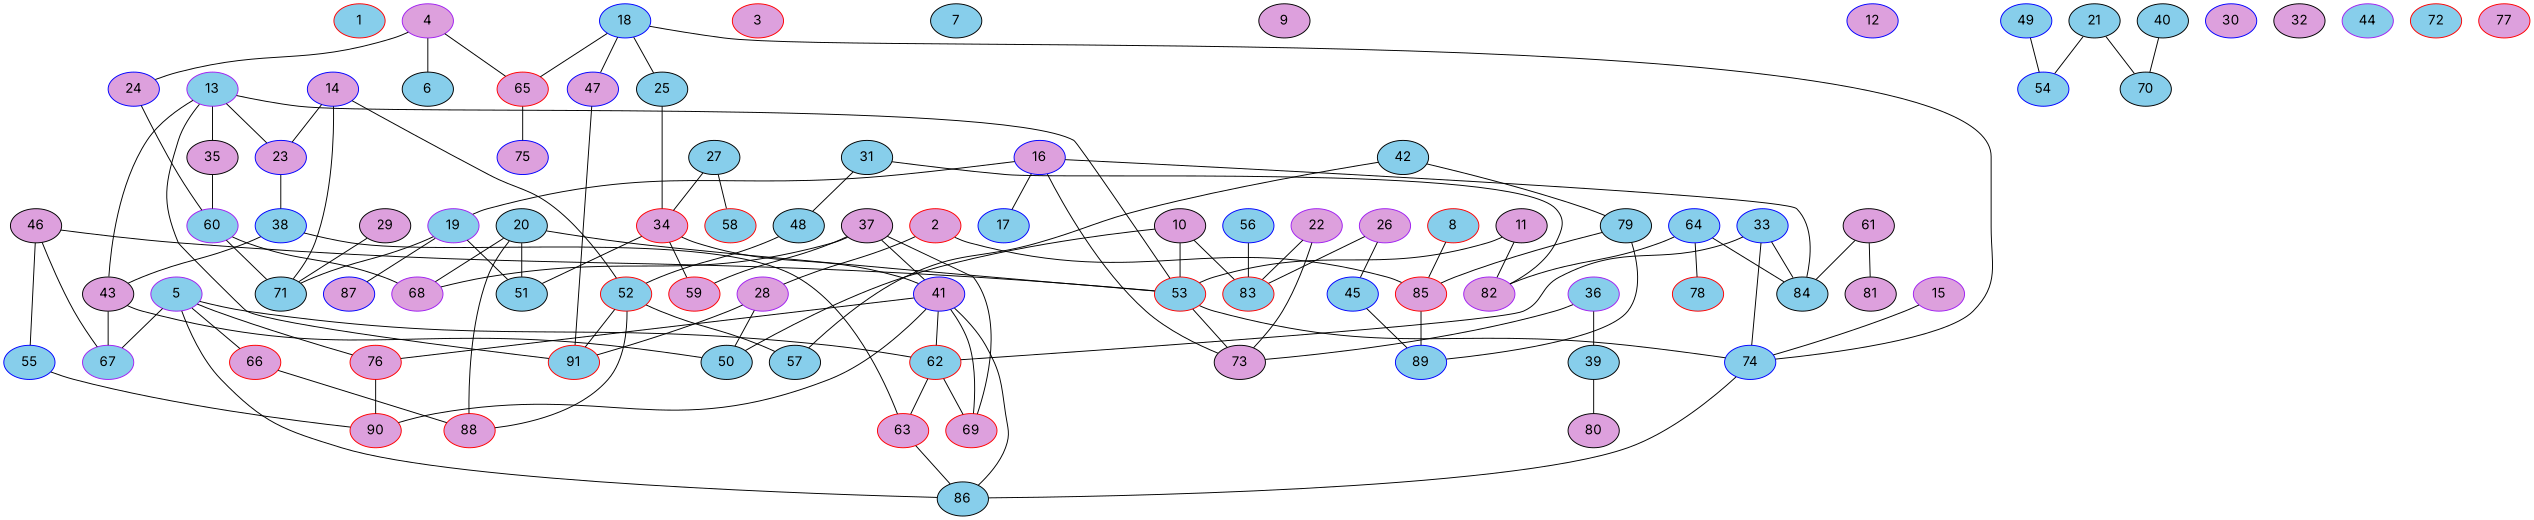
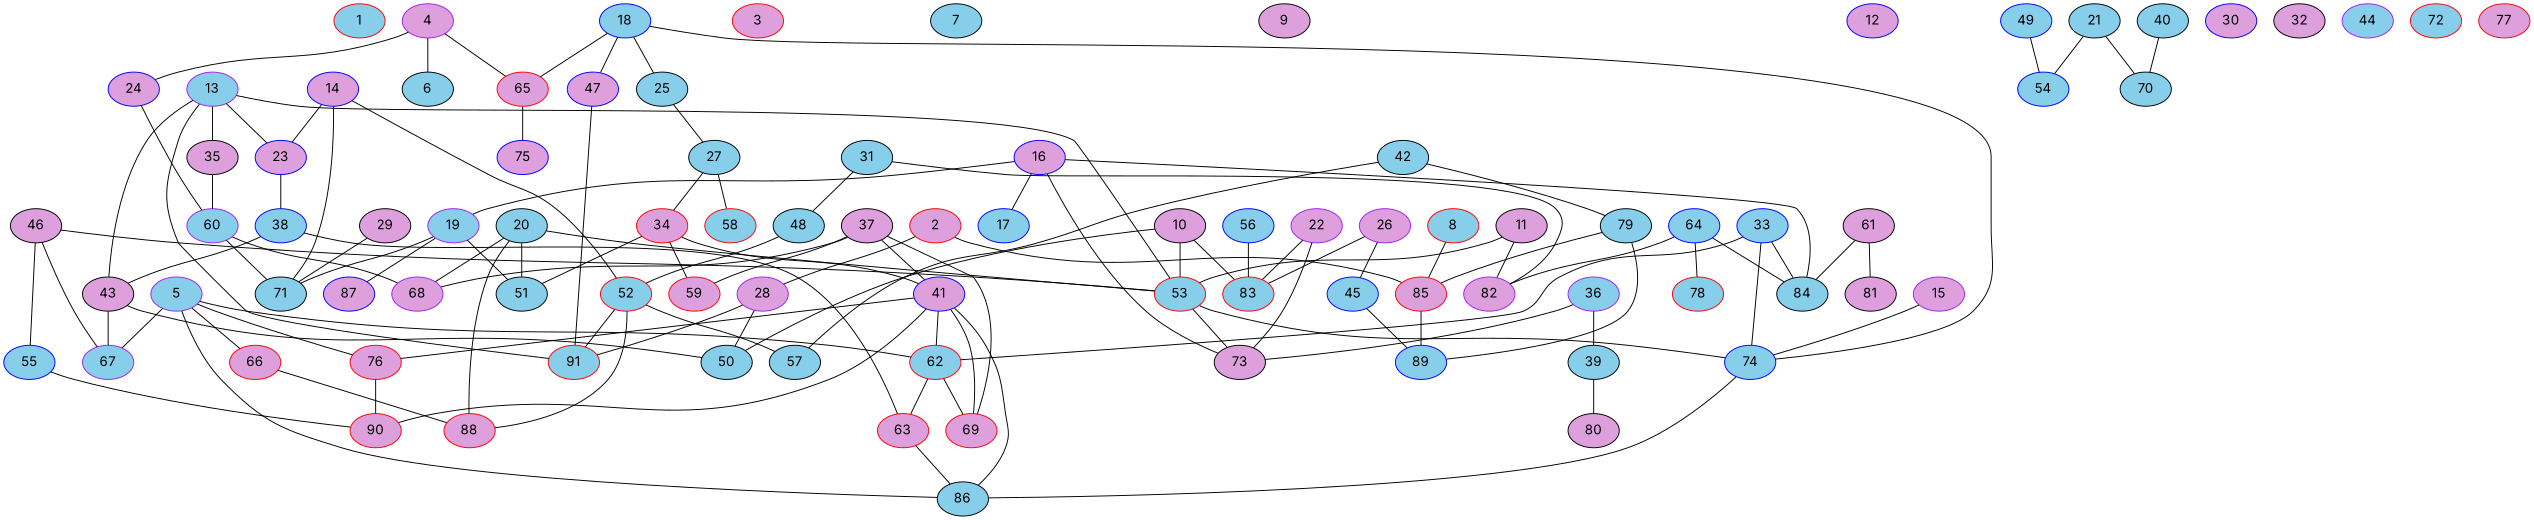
(662, 157) -> (688, 123)
